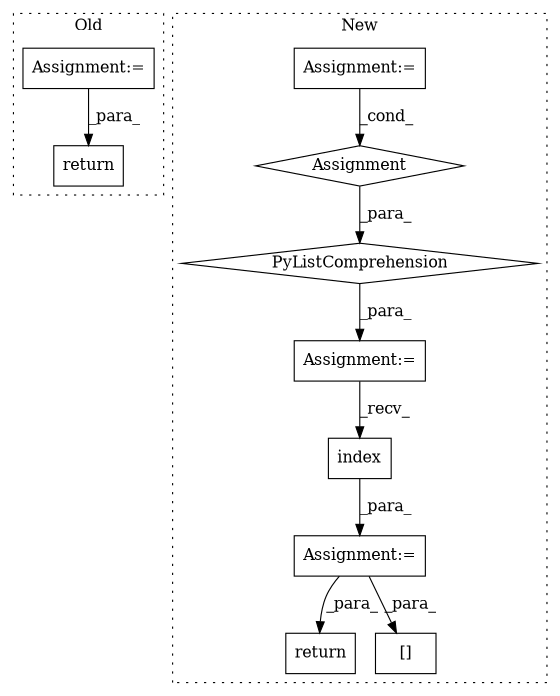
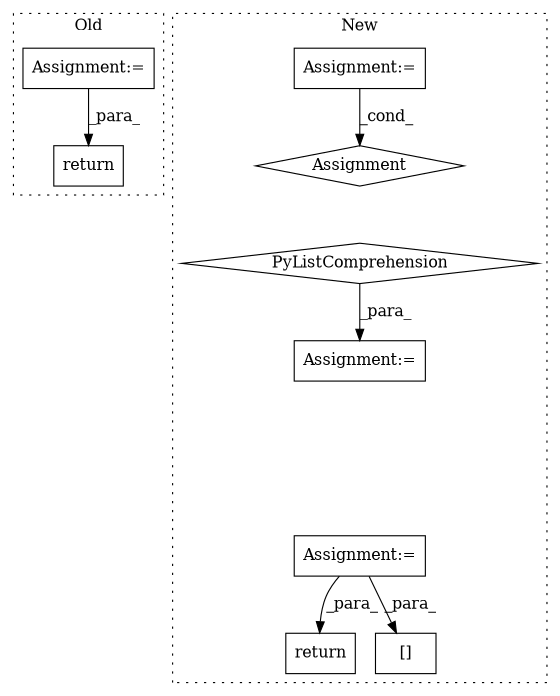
(360, 209) -> none
(360, 458) -> none
